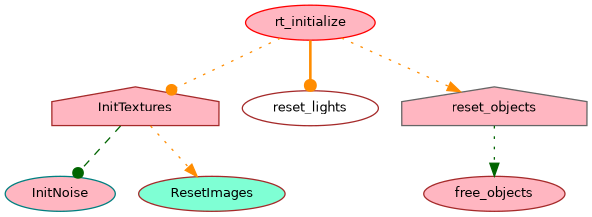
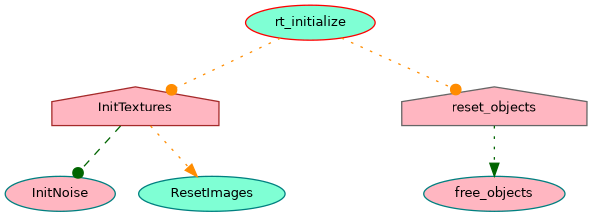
(310, 23) -> (310, 23)
(396, 63) -> (396, 63)
(310, 108) -> none
(212, 194) -> (212, 194)
(494, 194) -> (494, 194)
